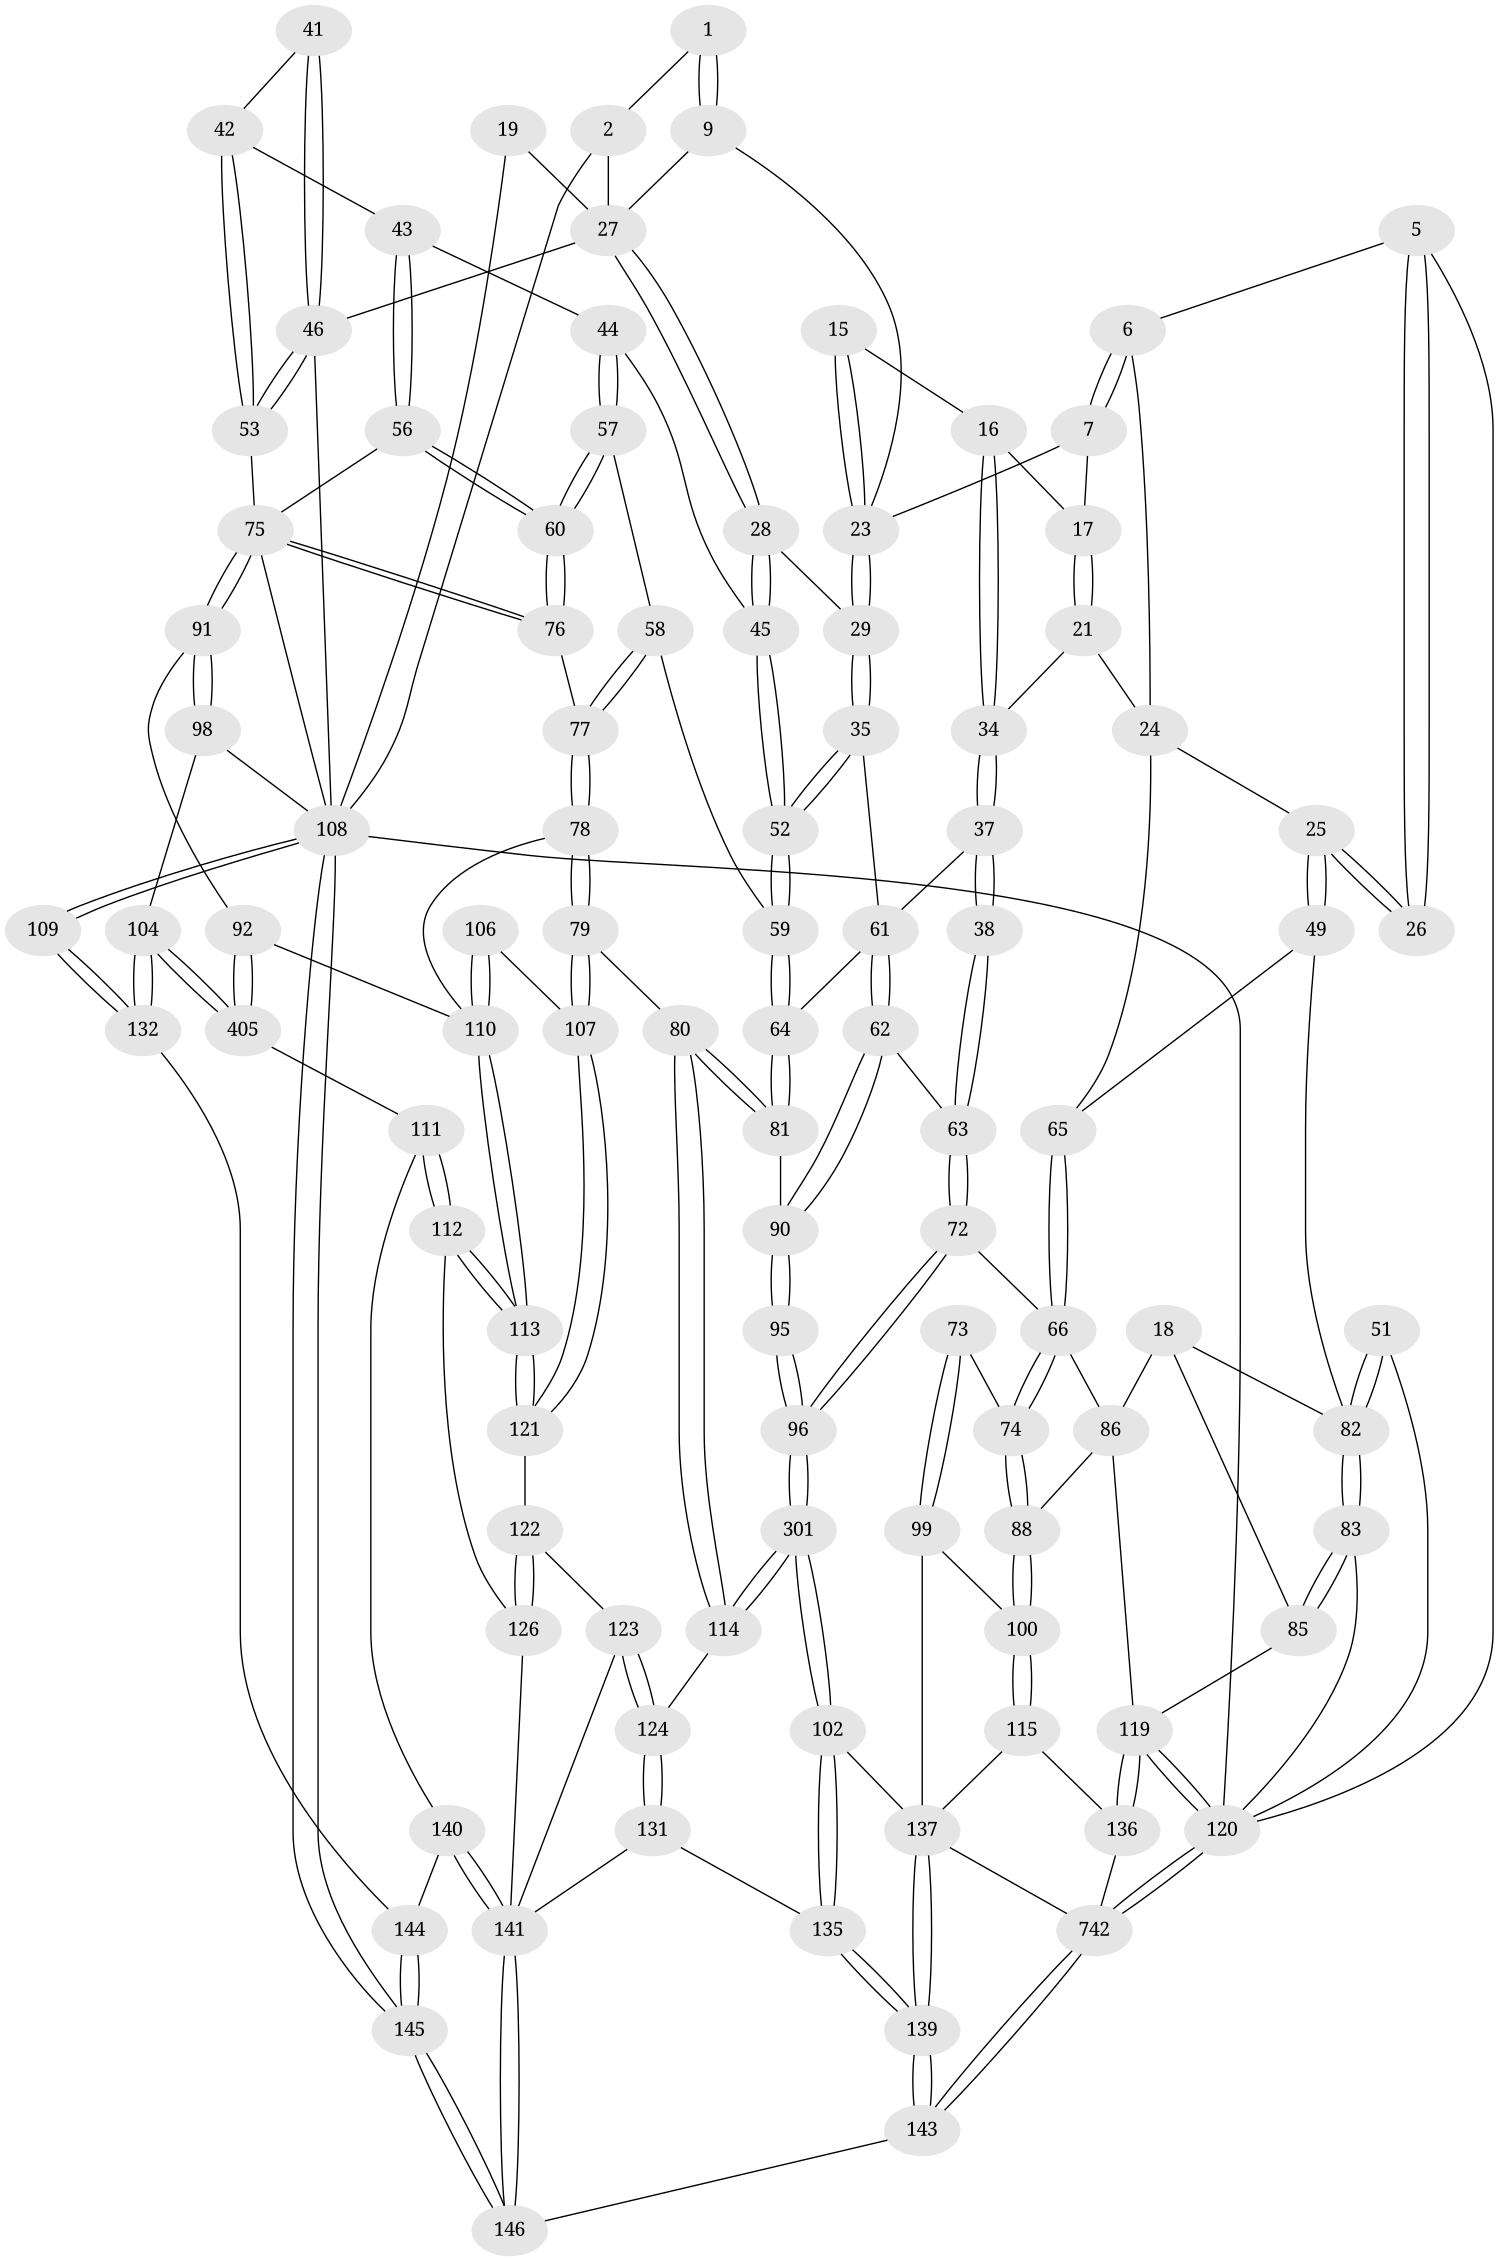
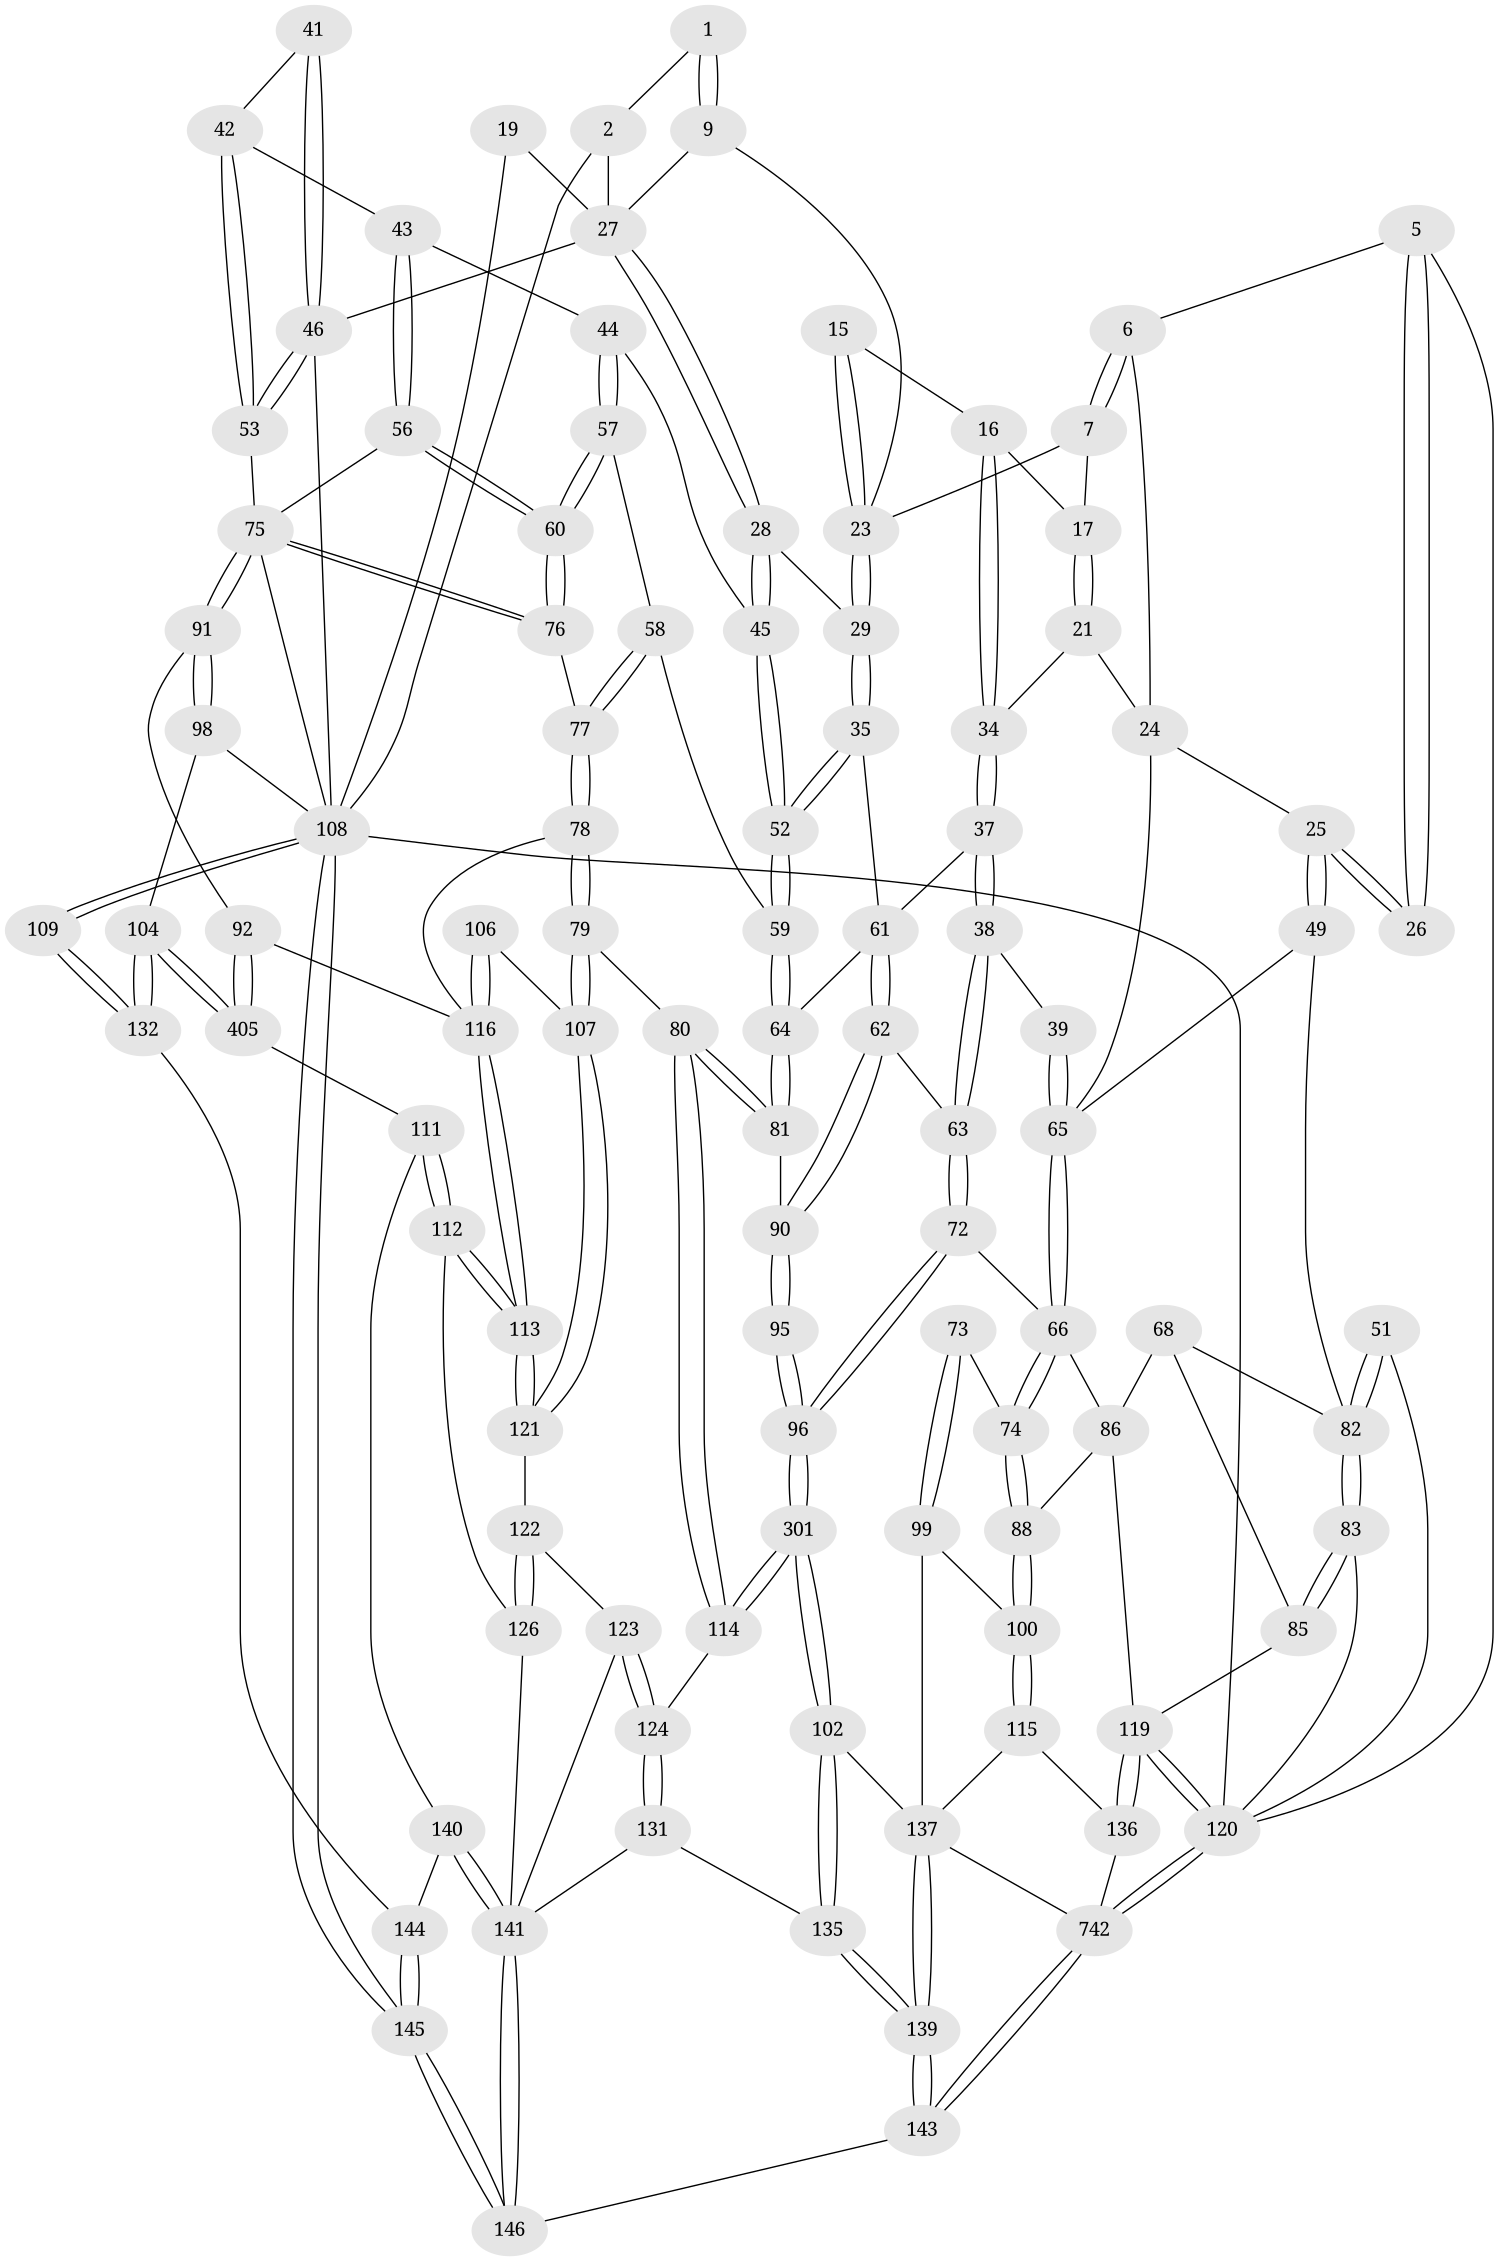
(481, 1031) -> (481, 1031)
none -> (1058, 1031)
(1164, 1331) -> (1164, 1331)
